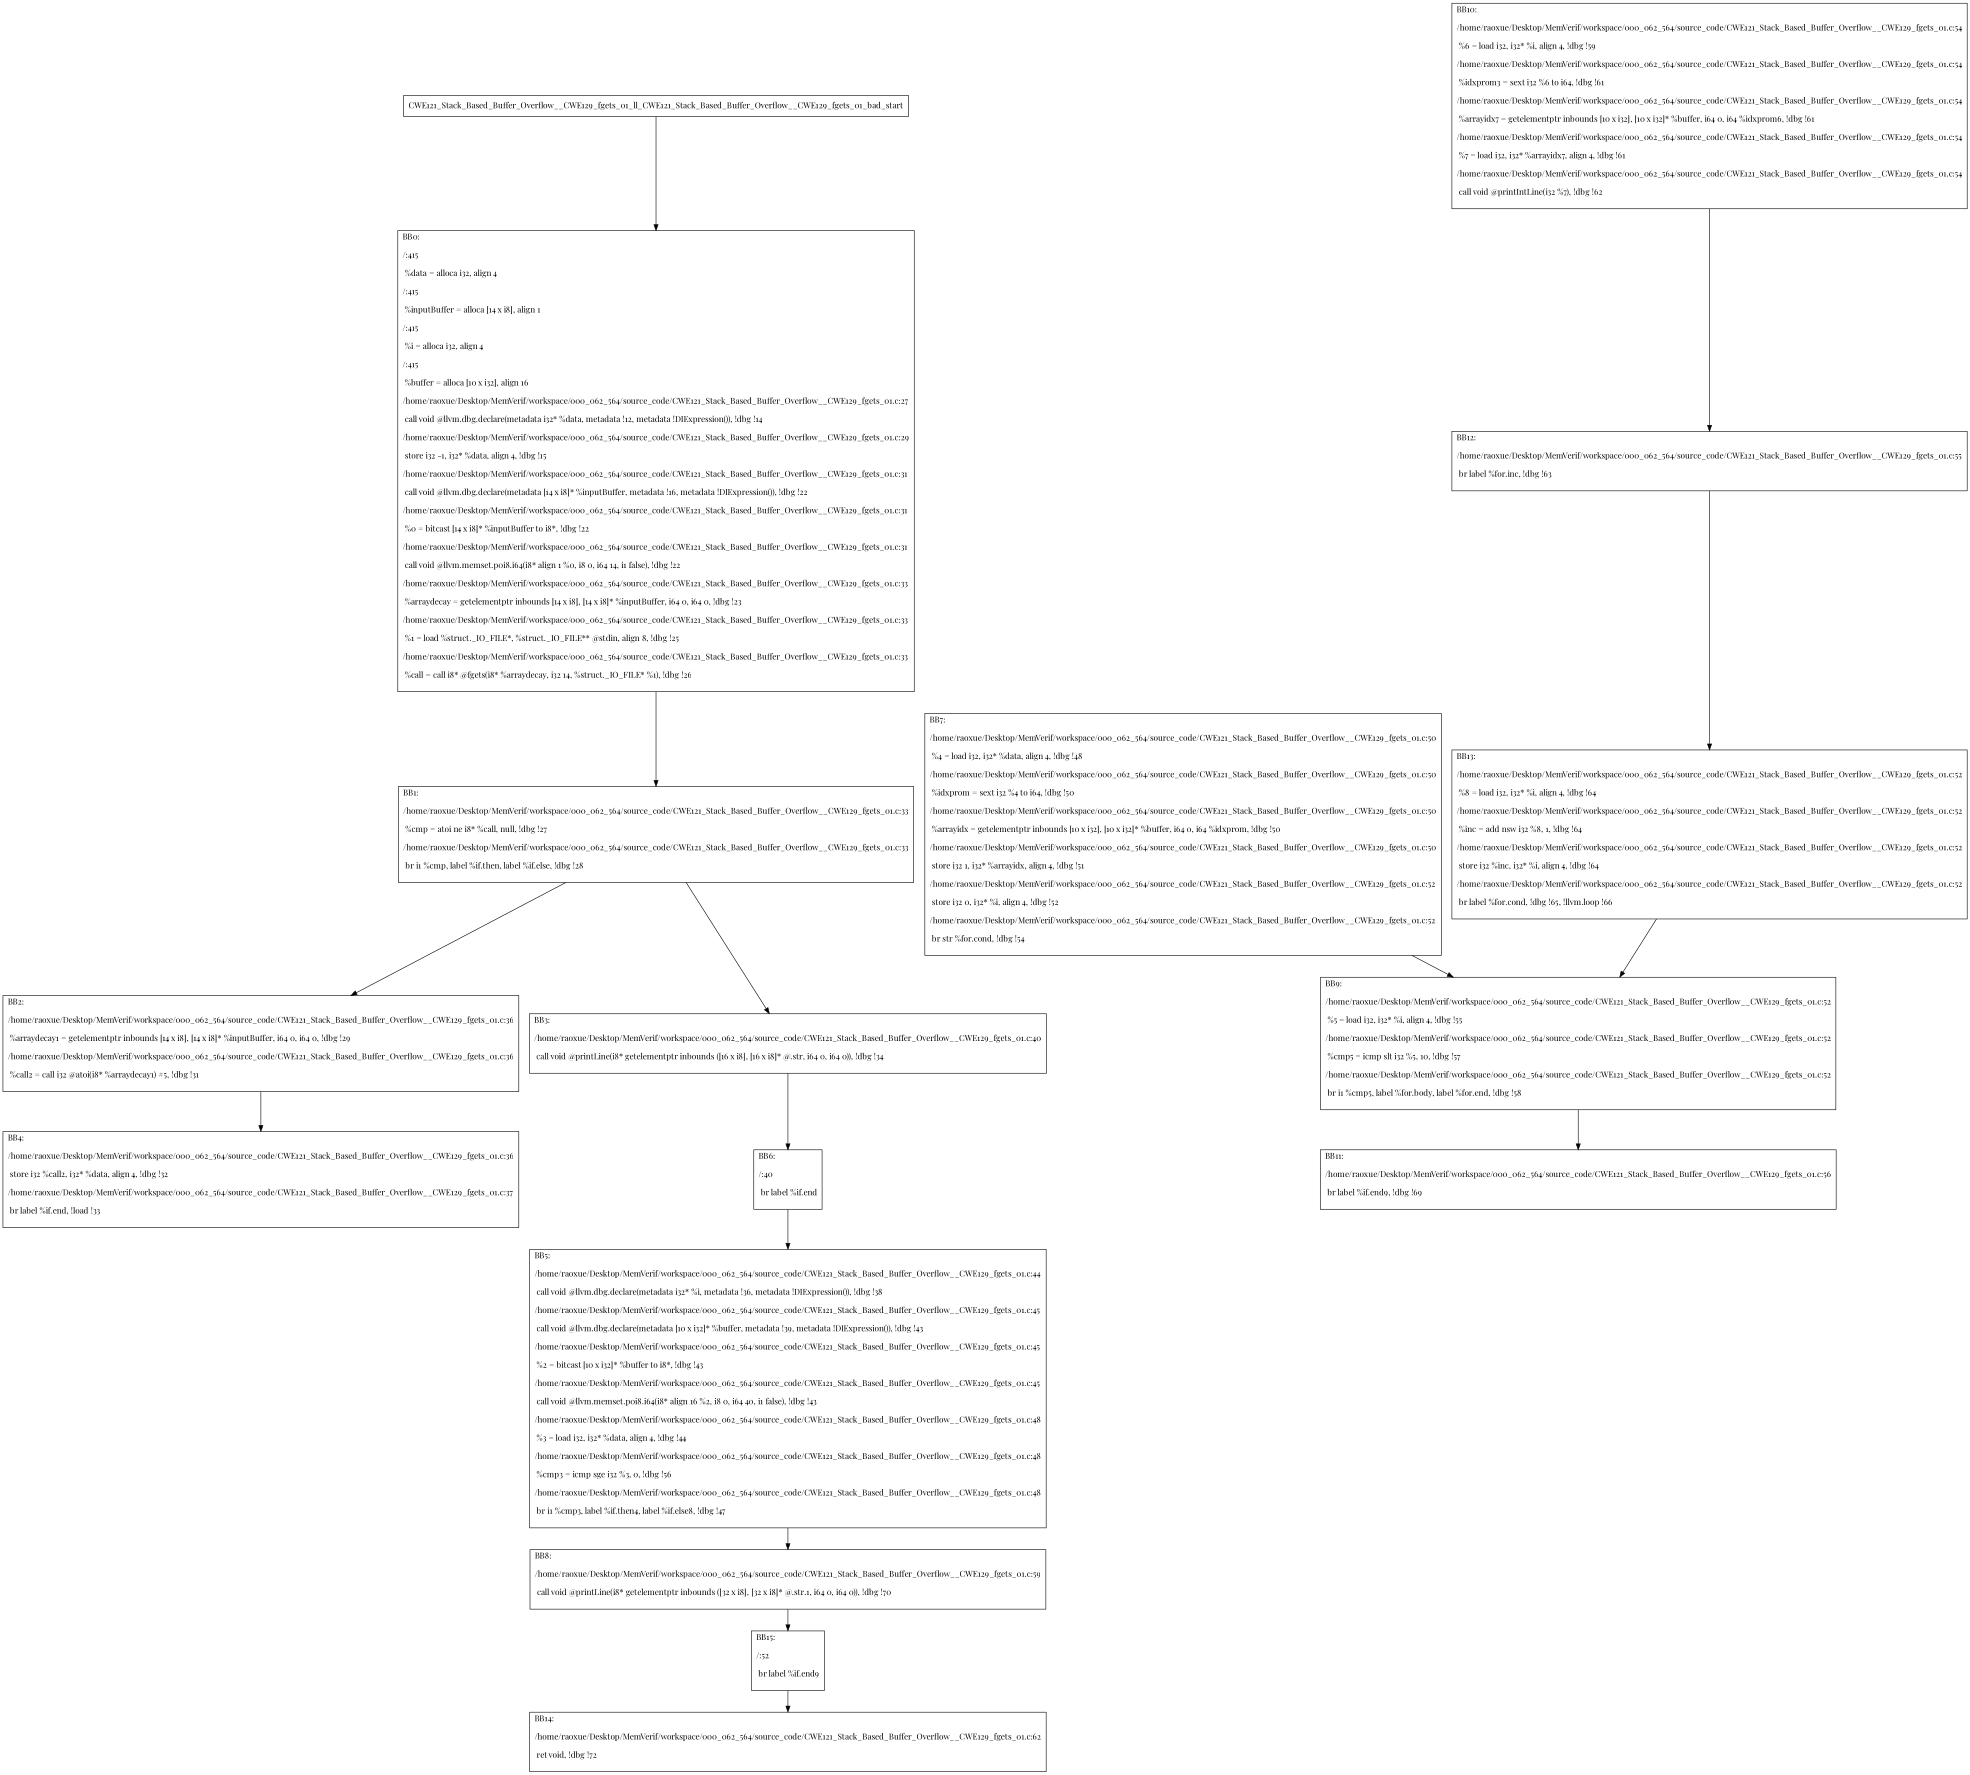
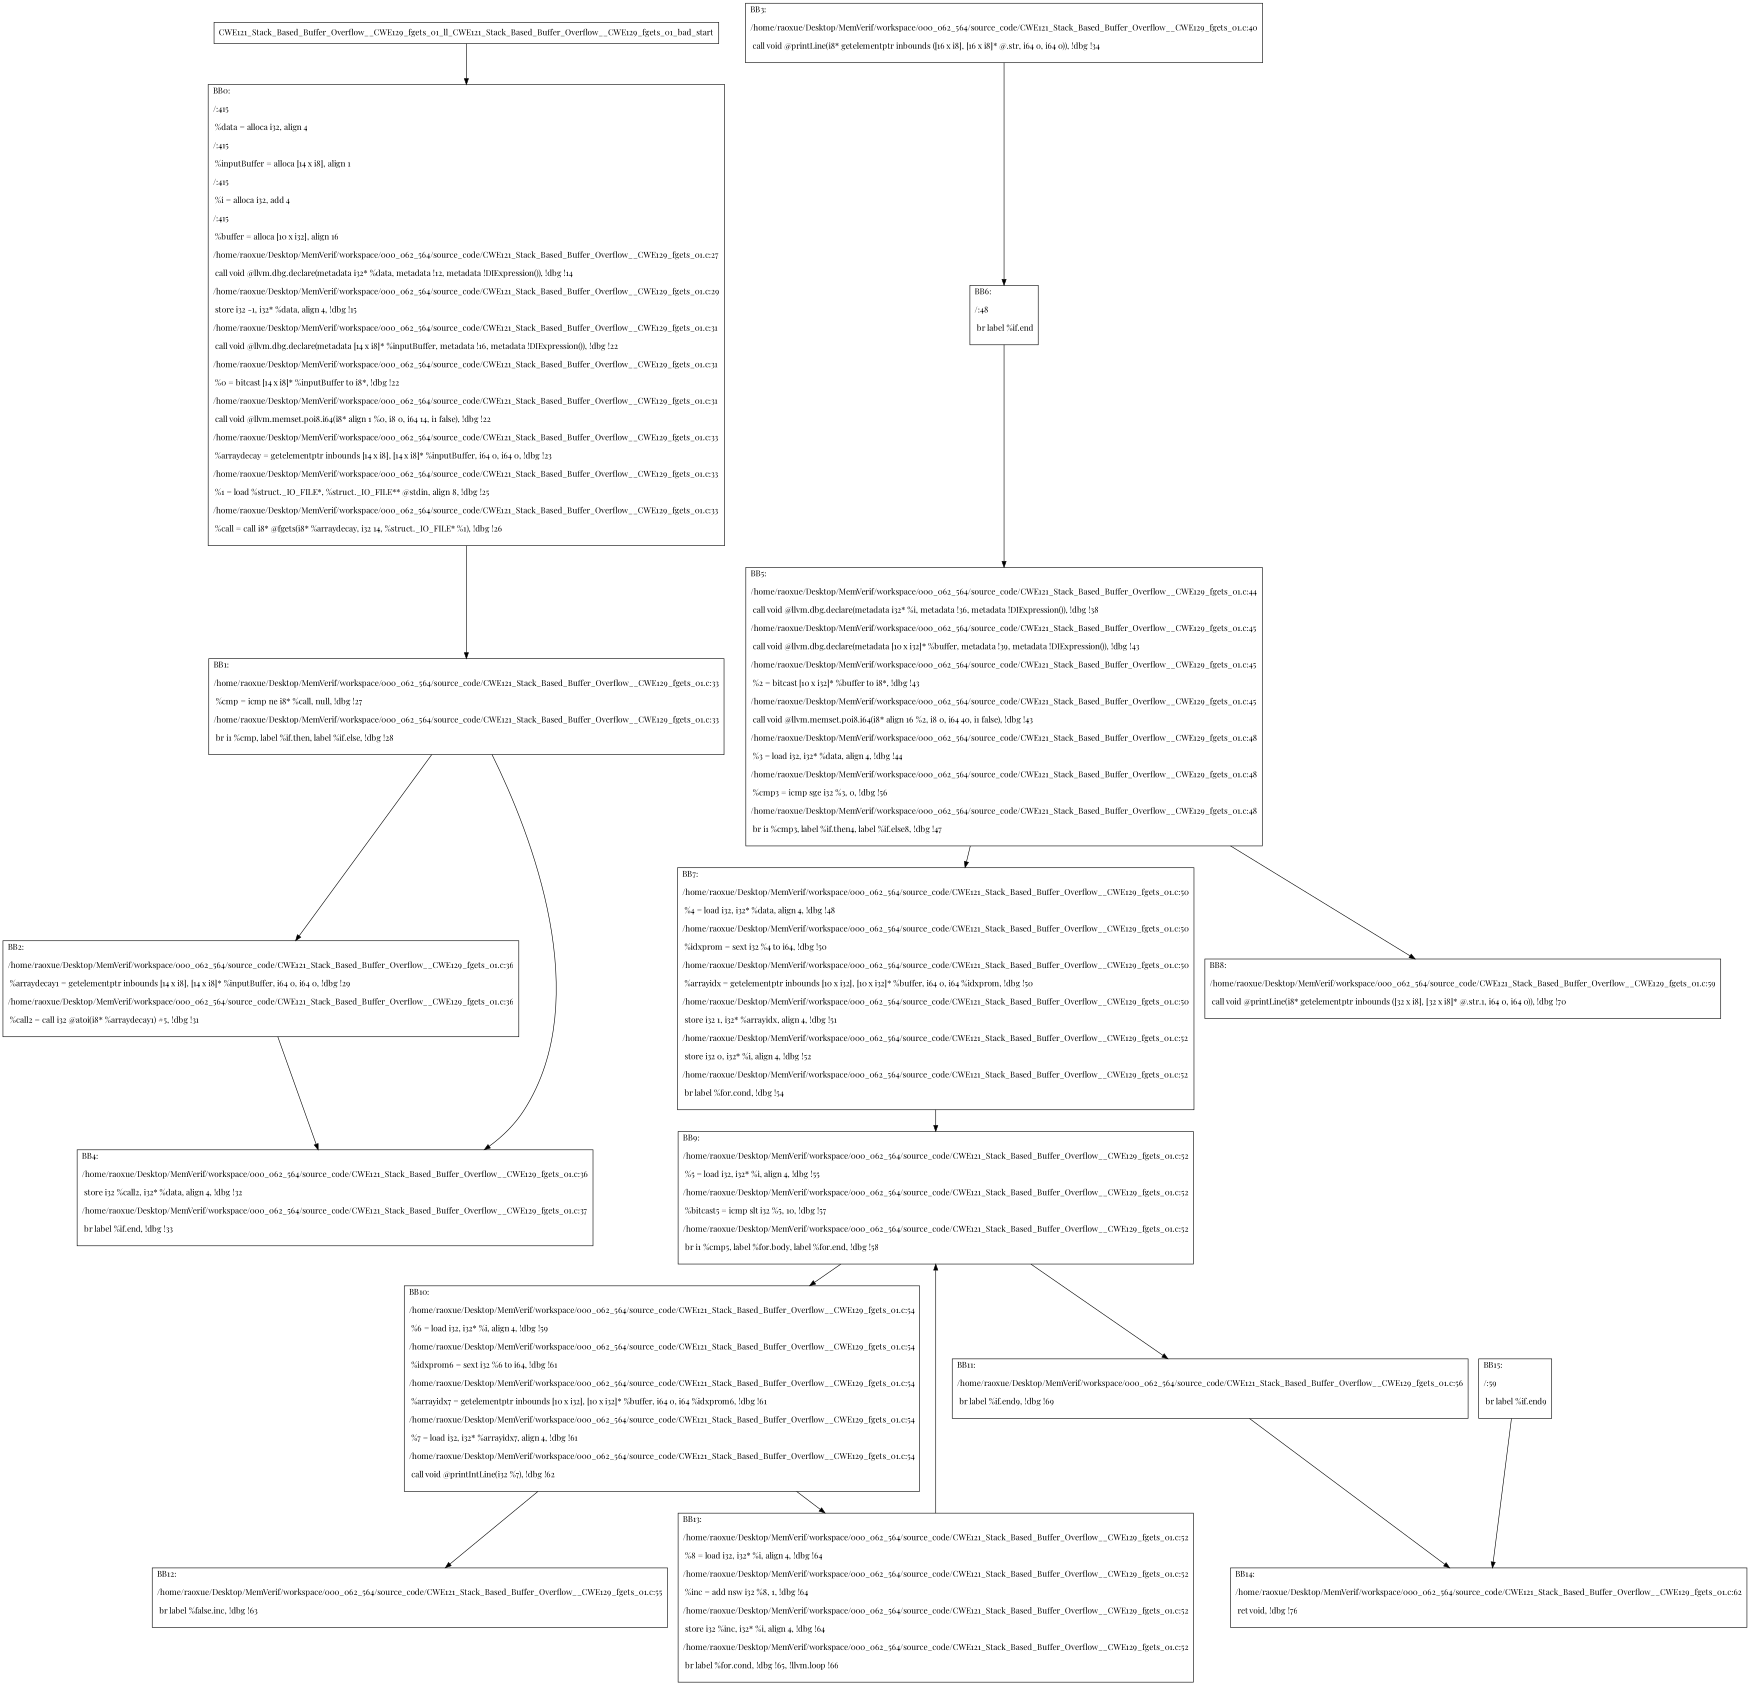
(1531, 83) -> (483, 1365)
(443, 347) -> (251, 201)
(1504, 474) -> (208, 1611)
(1710, 617) -> (808, 1500)
(475, 829) -> (288, 702)
none -> (968, 854)
(977, 939) -> (733, 1093)
(726, 945) -> (554, 955)
(1393, 1057) -> (755, 1211)
(766, 1175) -> (982, 310)
(54, 1211) -> (127, 1229)
none -> (828, 1273)
none -> (1347, 1491)
(788, 1617) -> none
(763, 1656) -> (1490, 1384)
(566, 1755) -> (1267, 1611)
